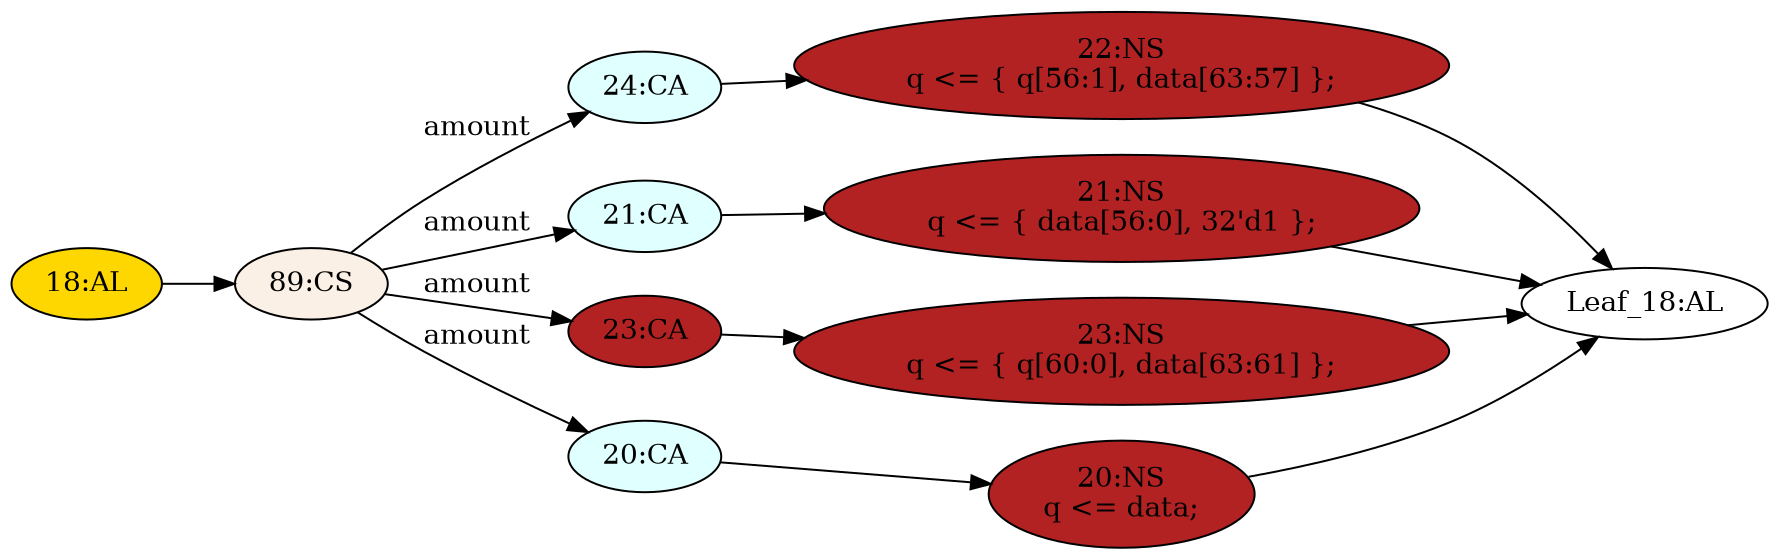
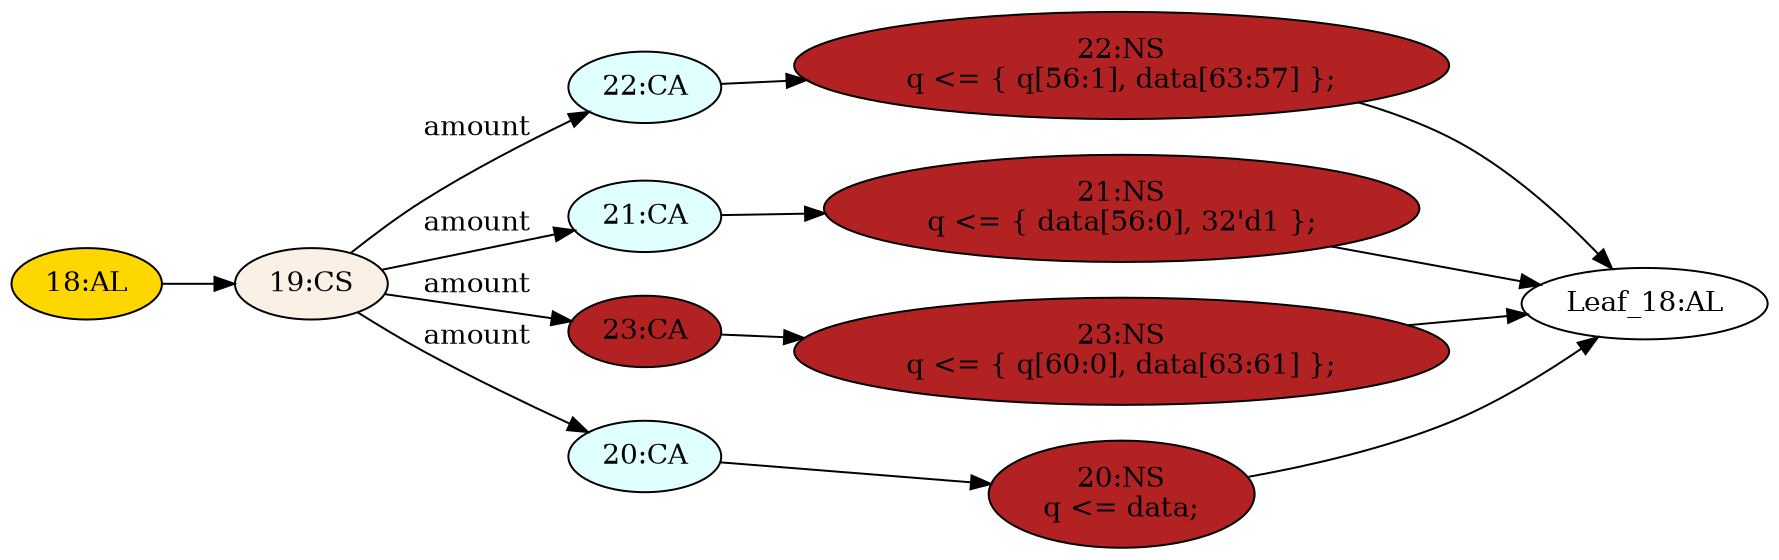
(645, 87) -> (645, 87)
(311, 284) -> (311, 284)
